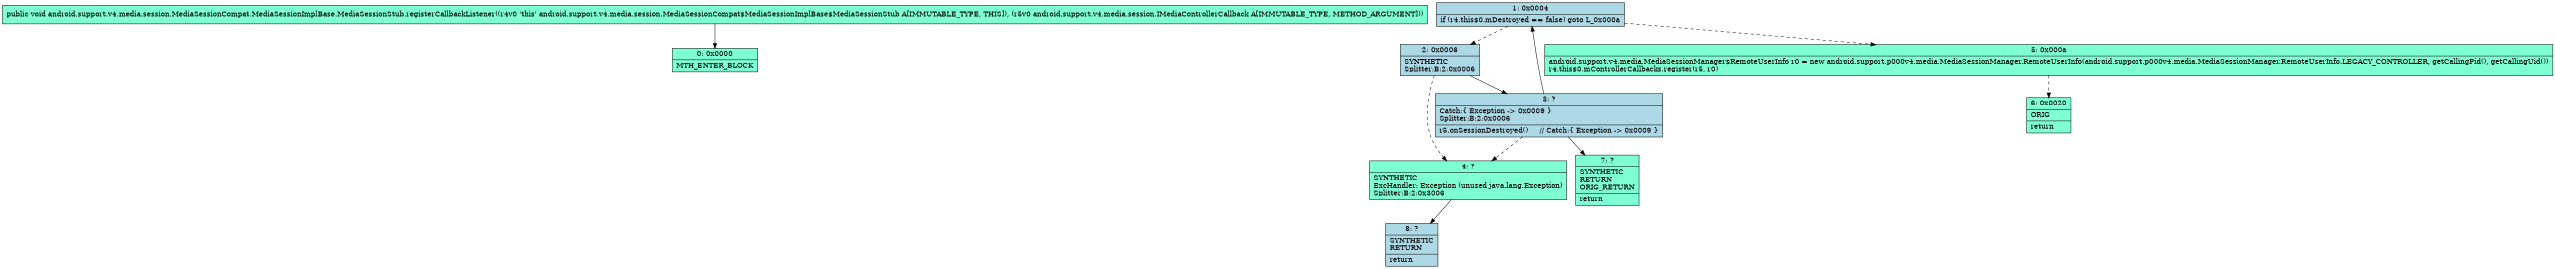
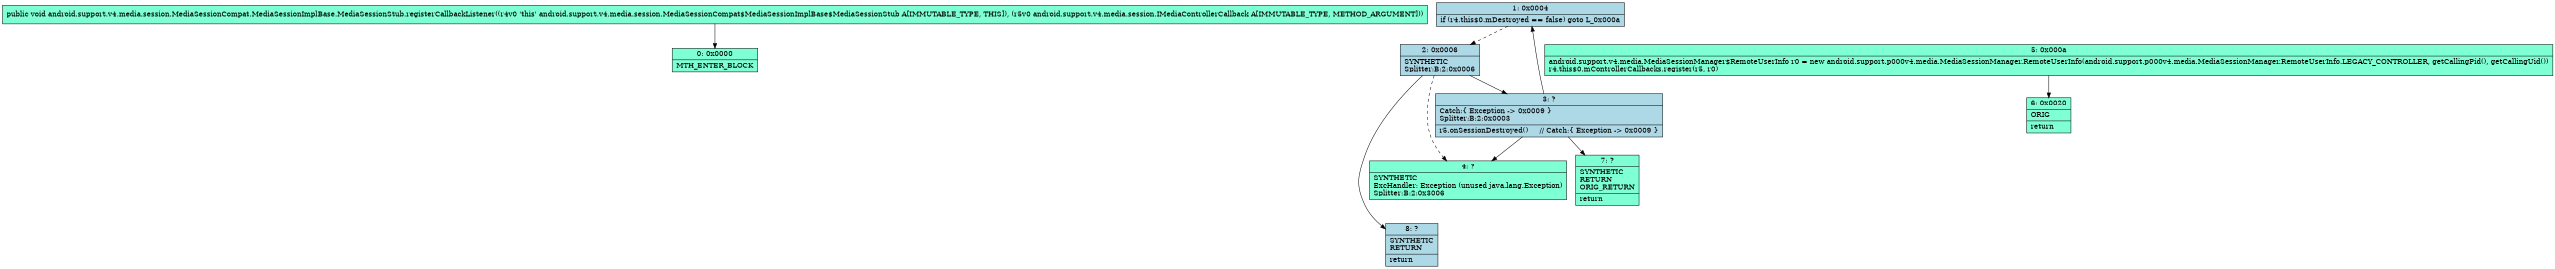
(1748, 34) -> none
(2049, 84) -> (2049, 84)
(1475, 119) -> (1475, 119)
(1509, 147) -> (1509, 147)
(1443, 210) -> (1369, 146)
